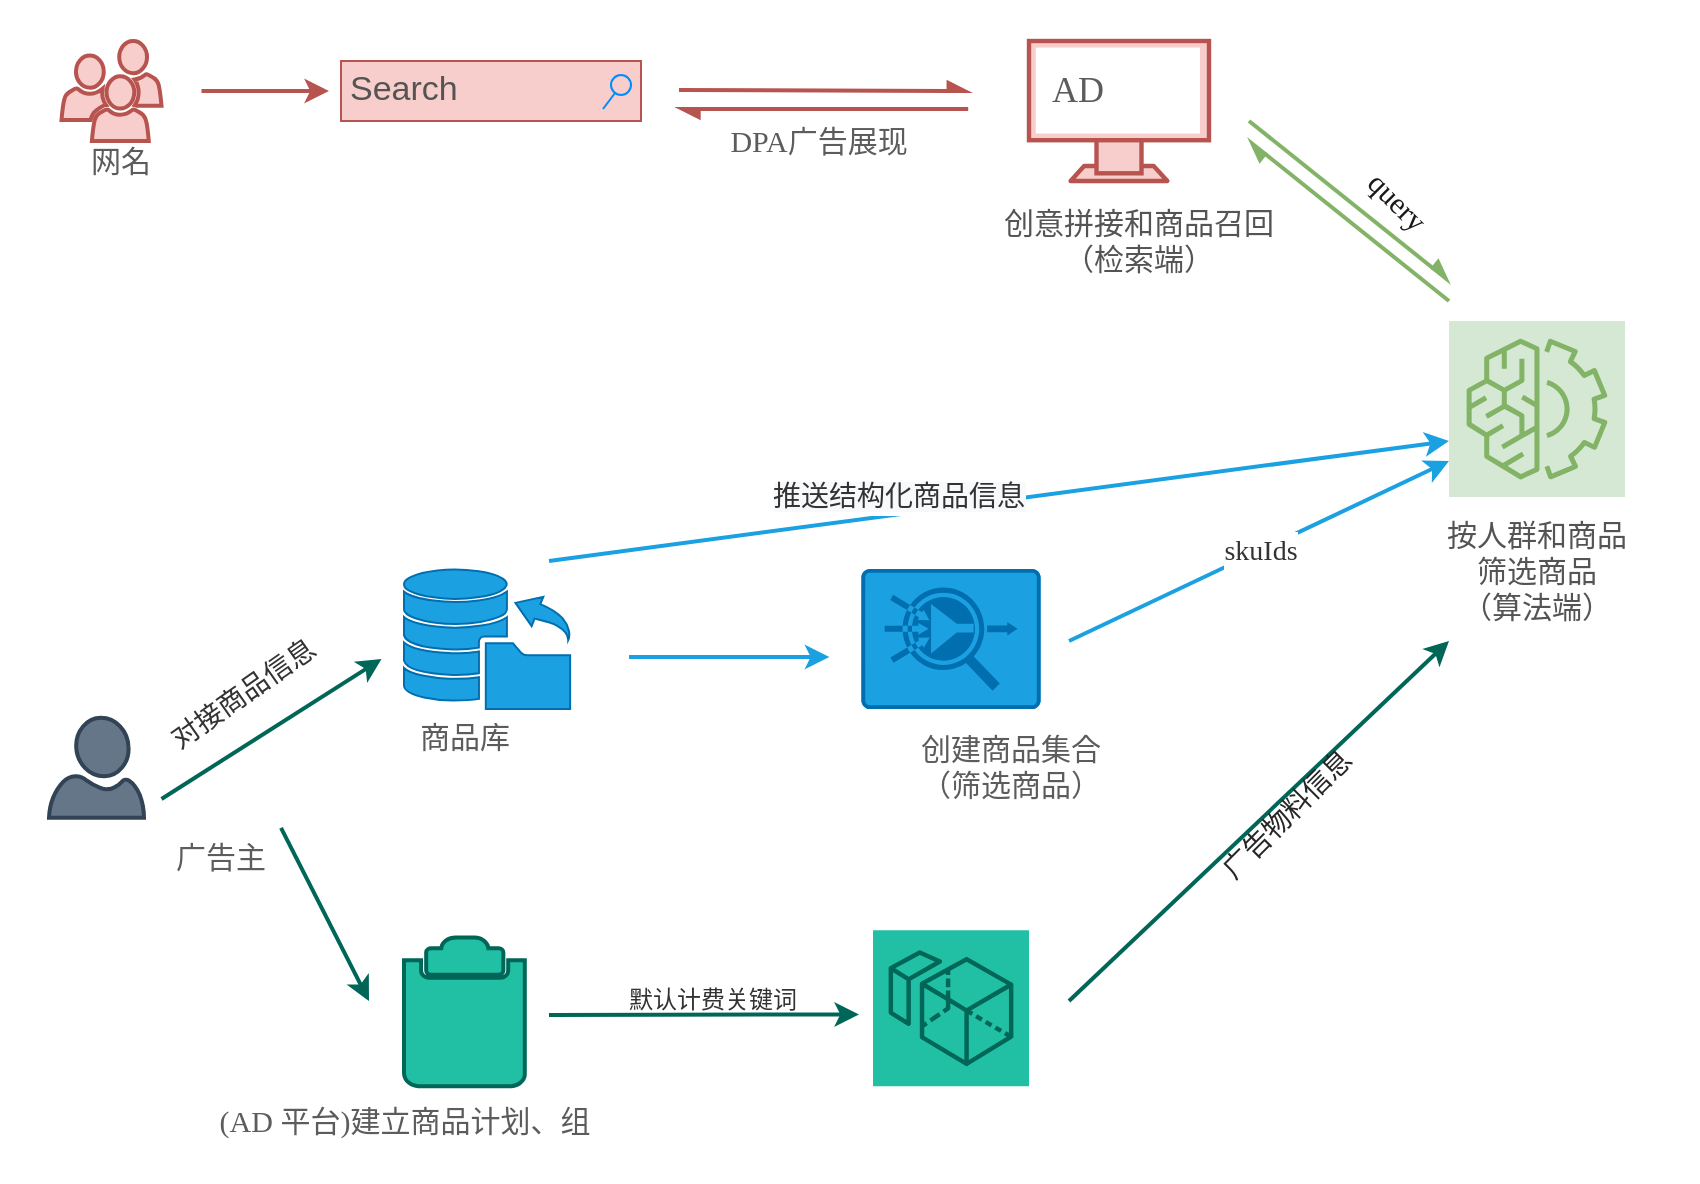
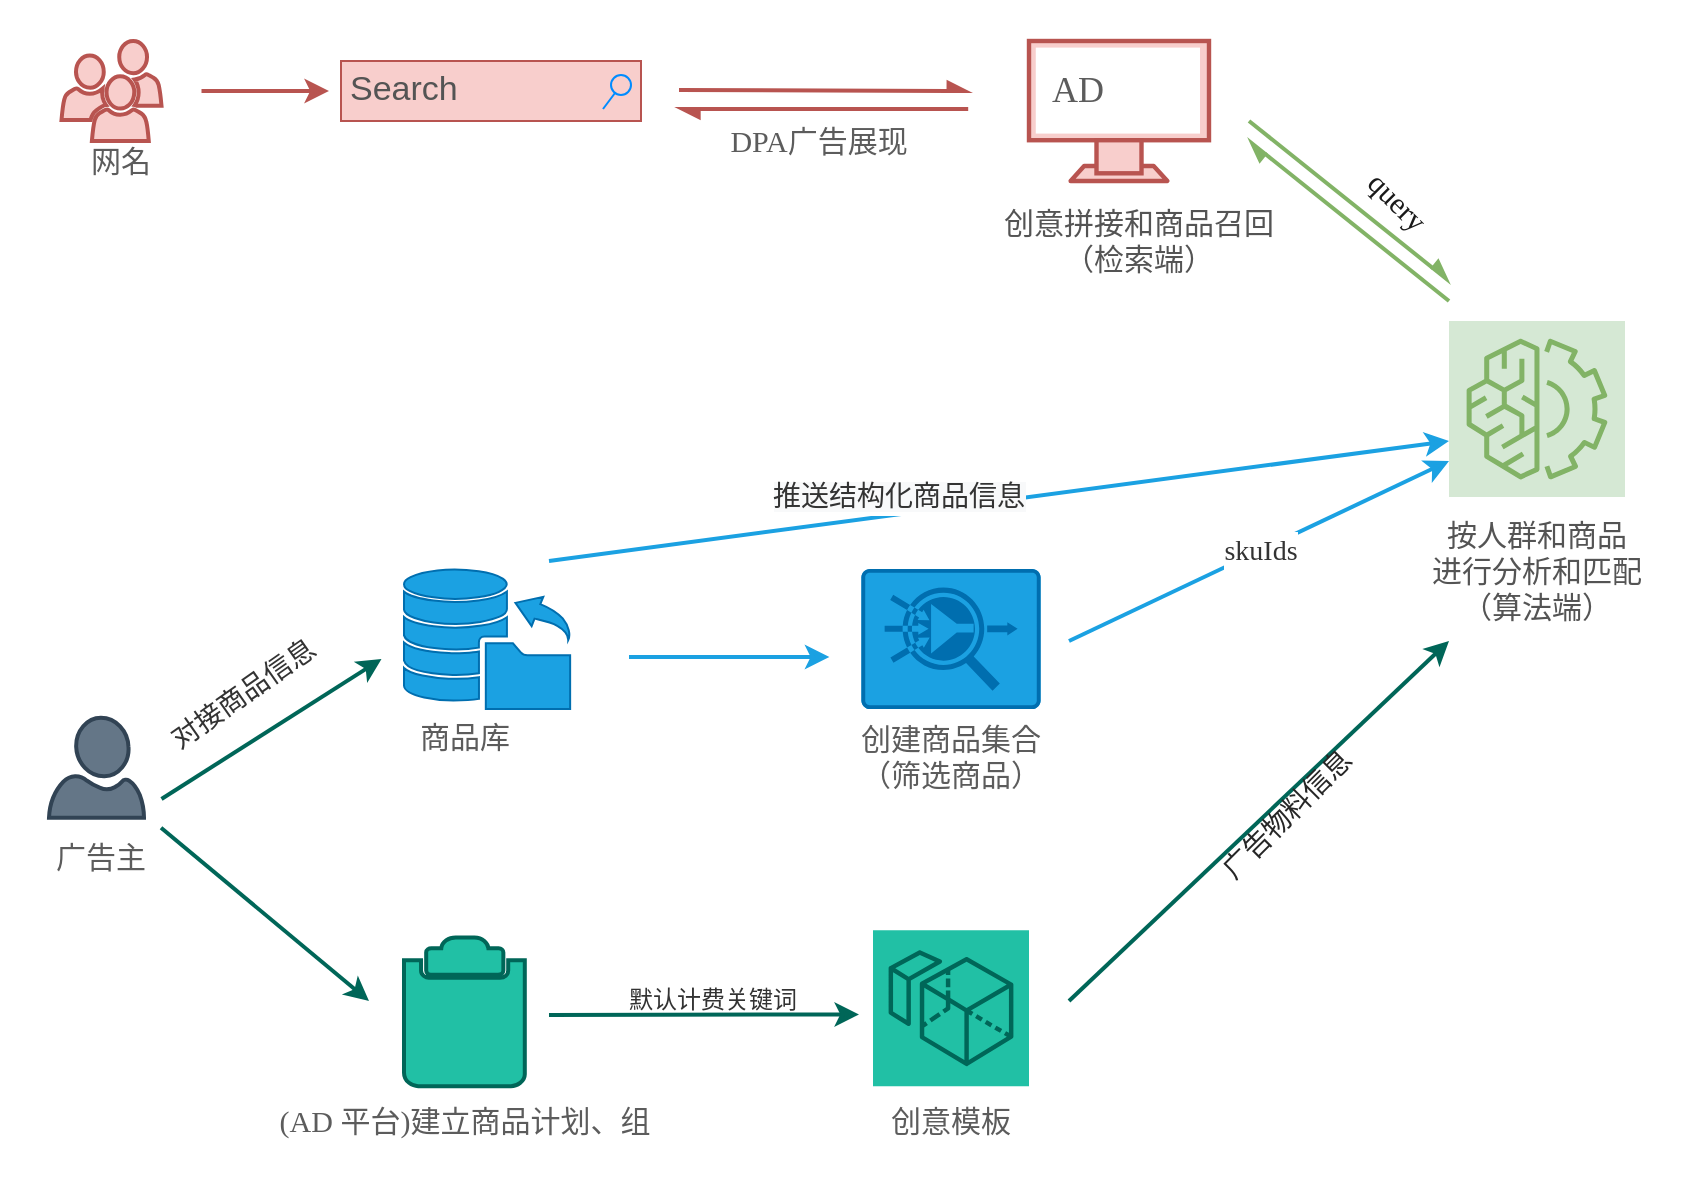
(1538, 571) -> (1538, 571)
(1011, 768) -> (951, 758)
(222, 858) -> (102, 858)
(404, 1121) -> (464, 1121)
none -> (951, 1121)
